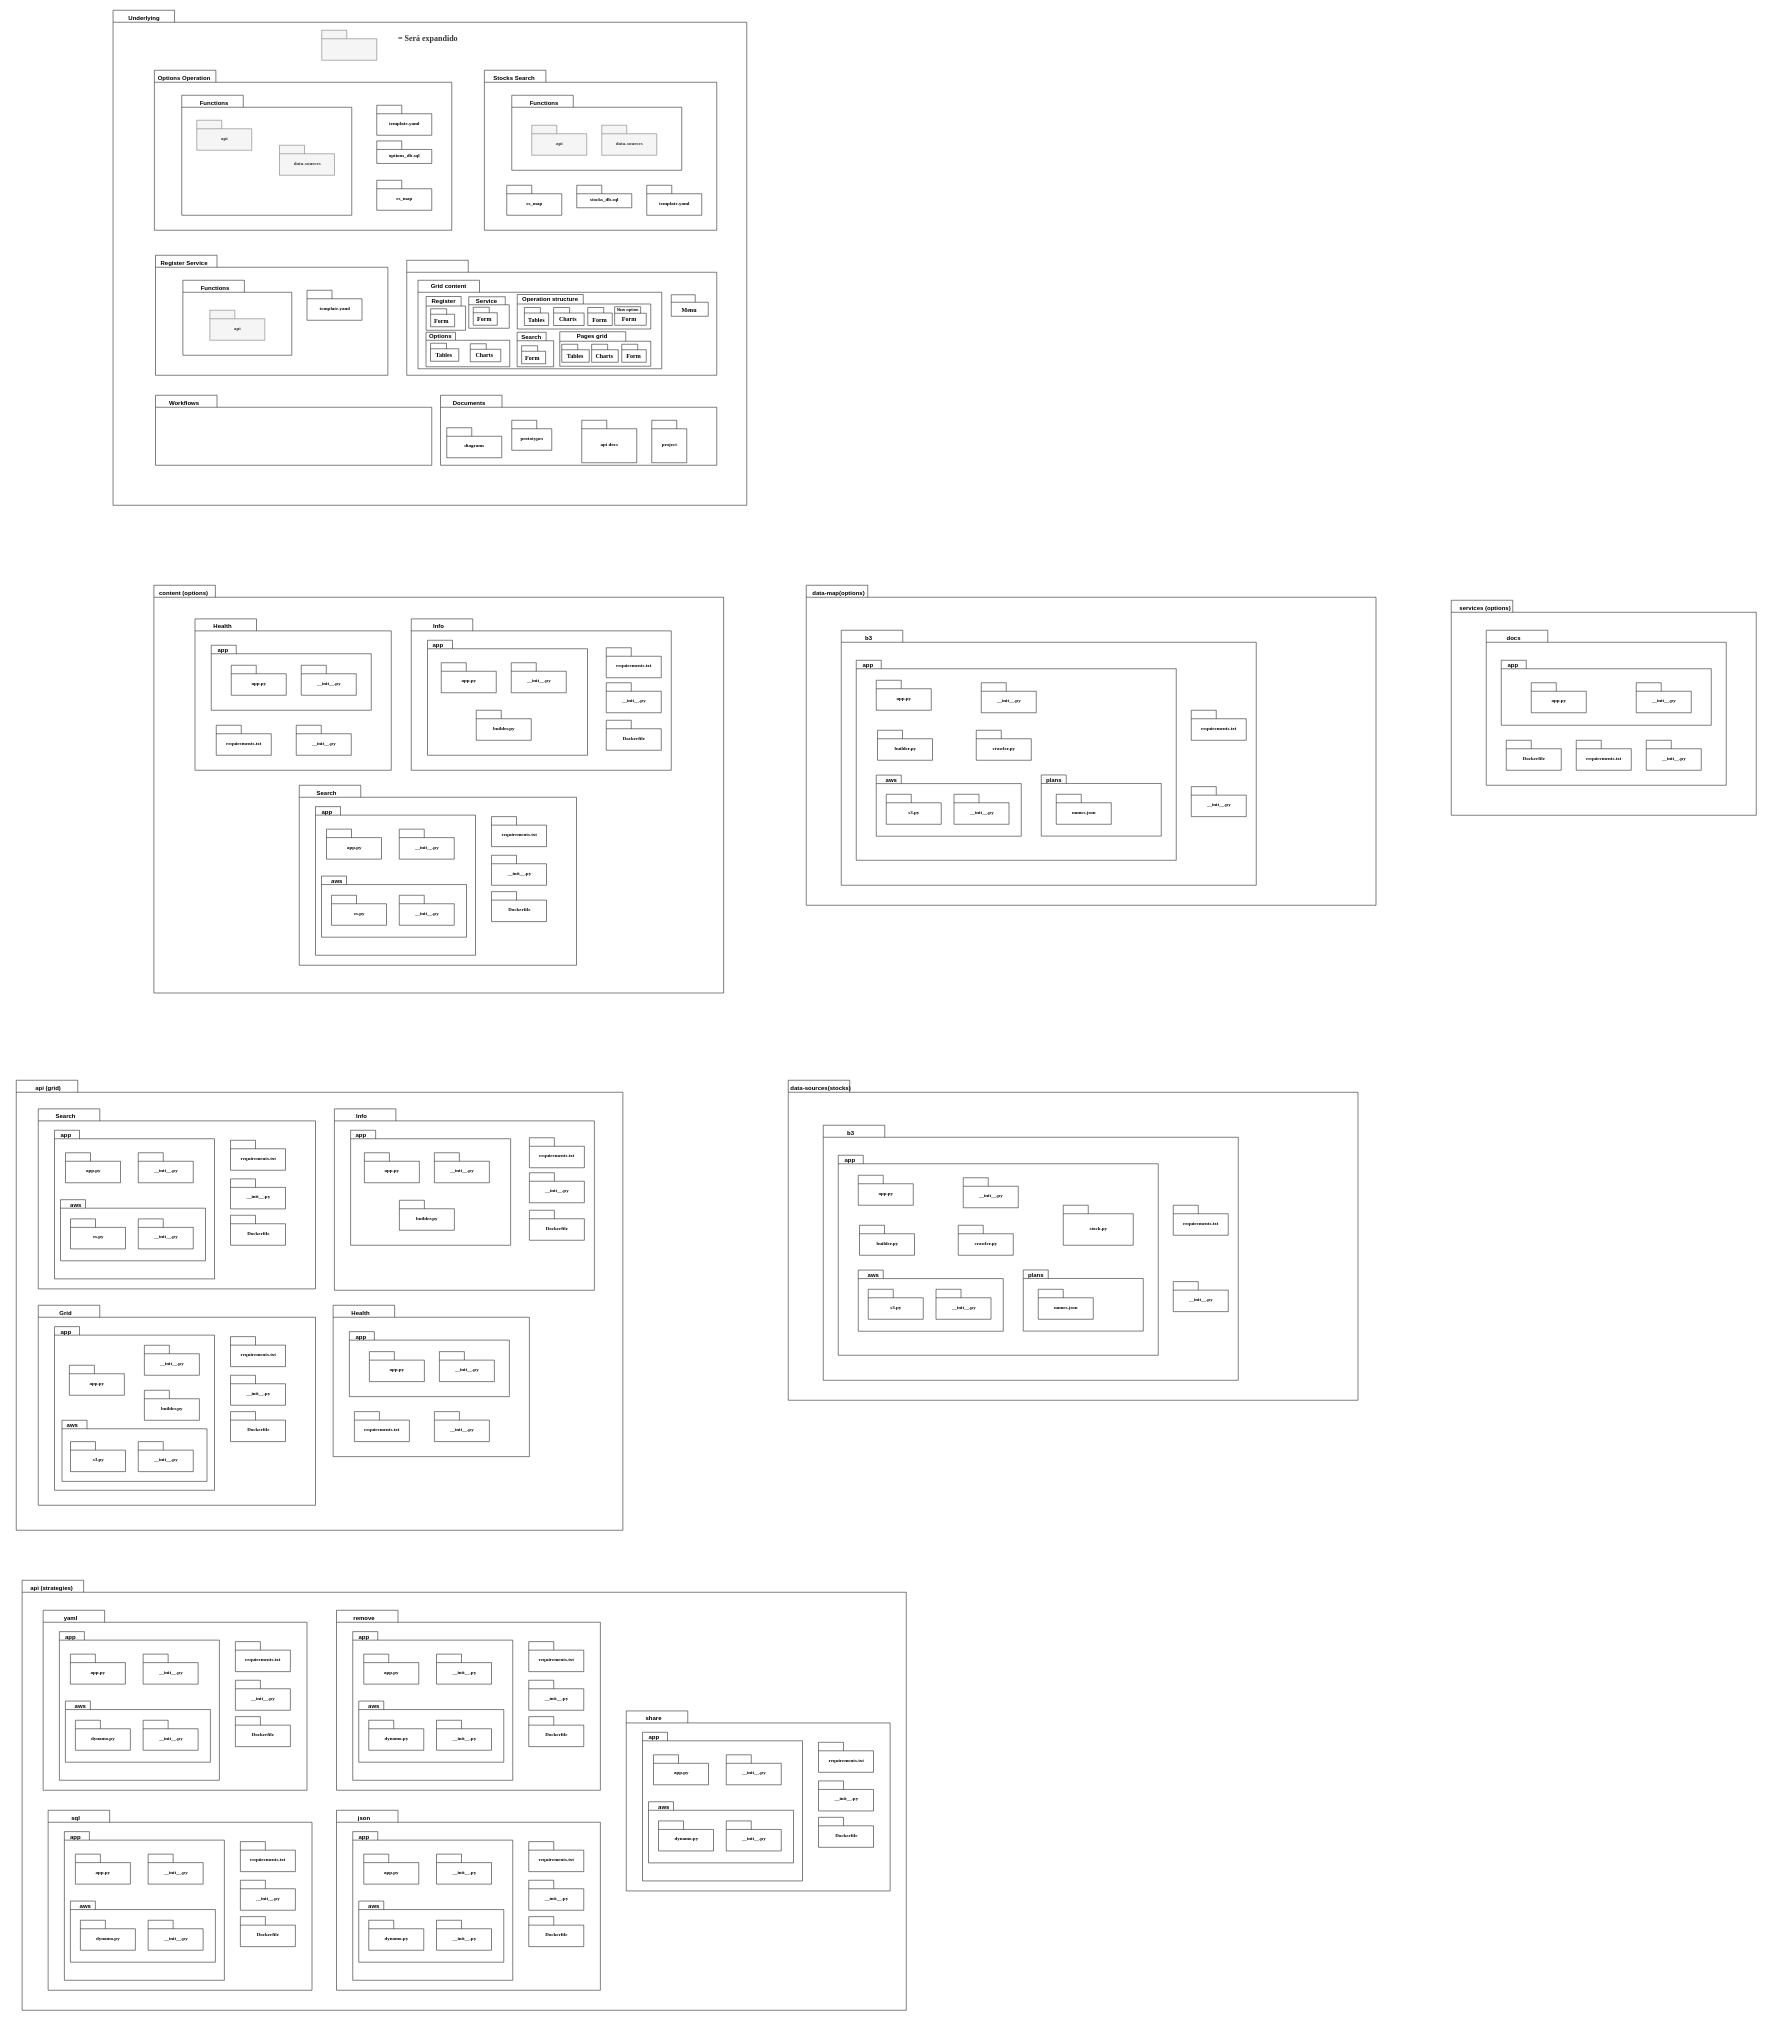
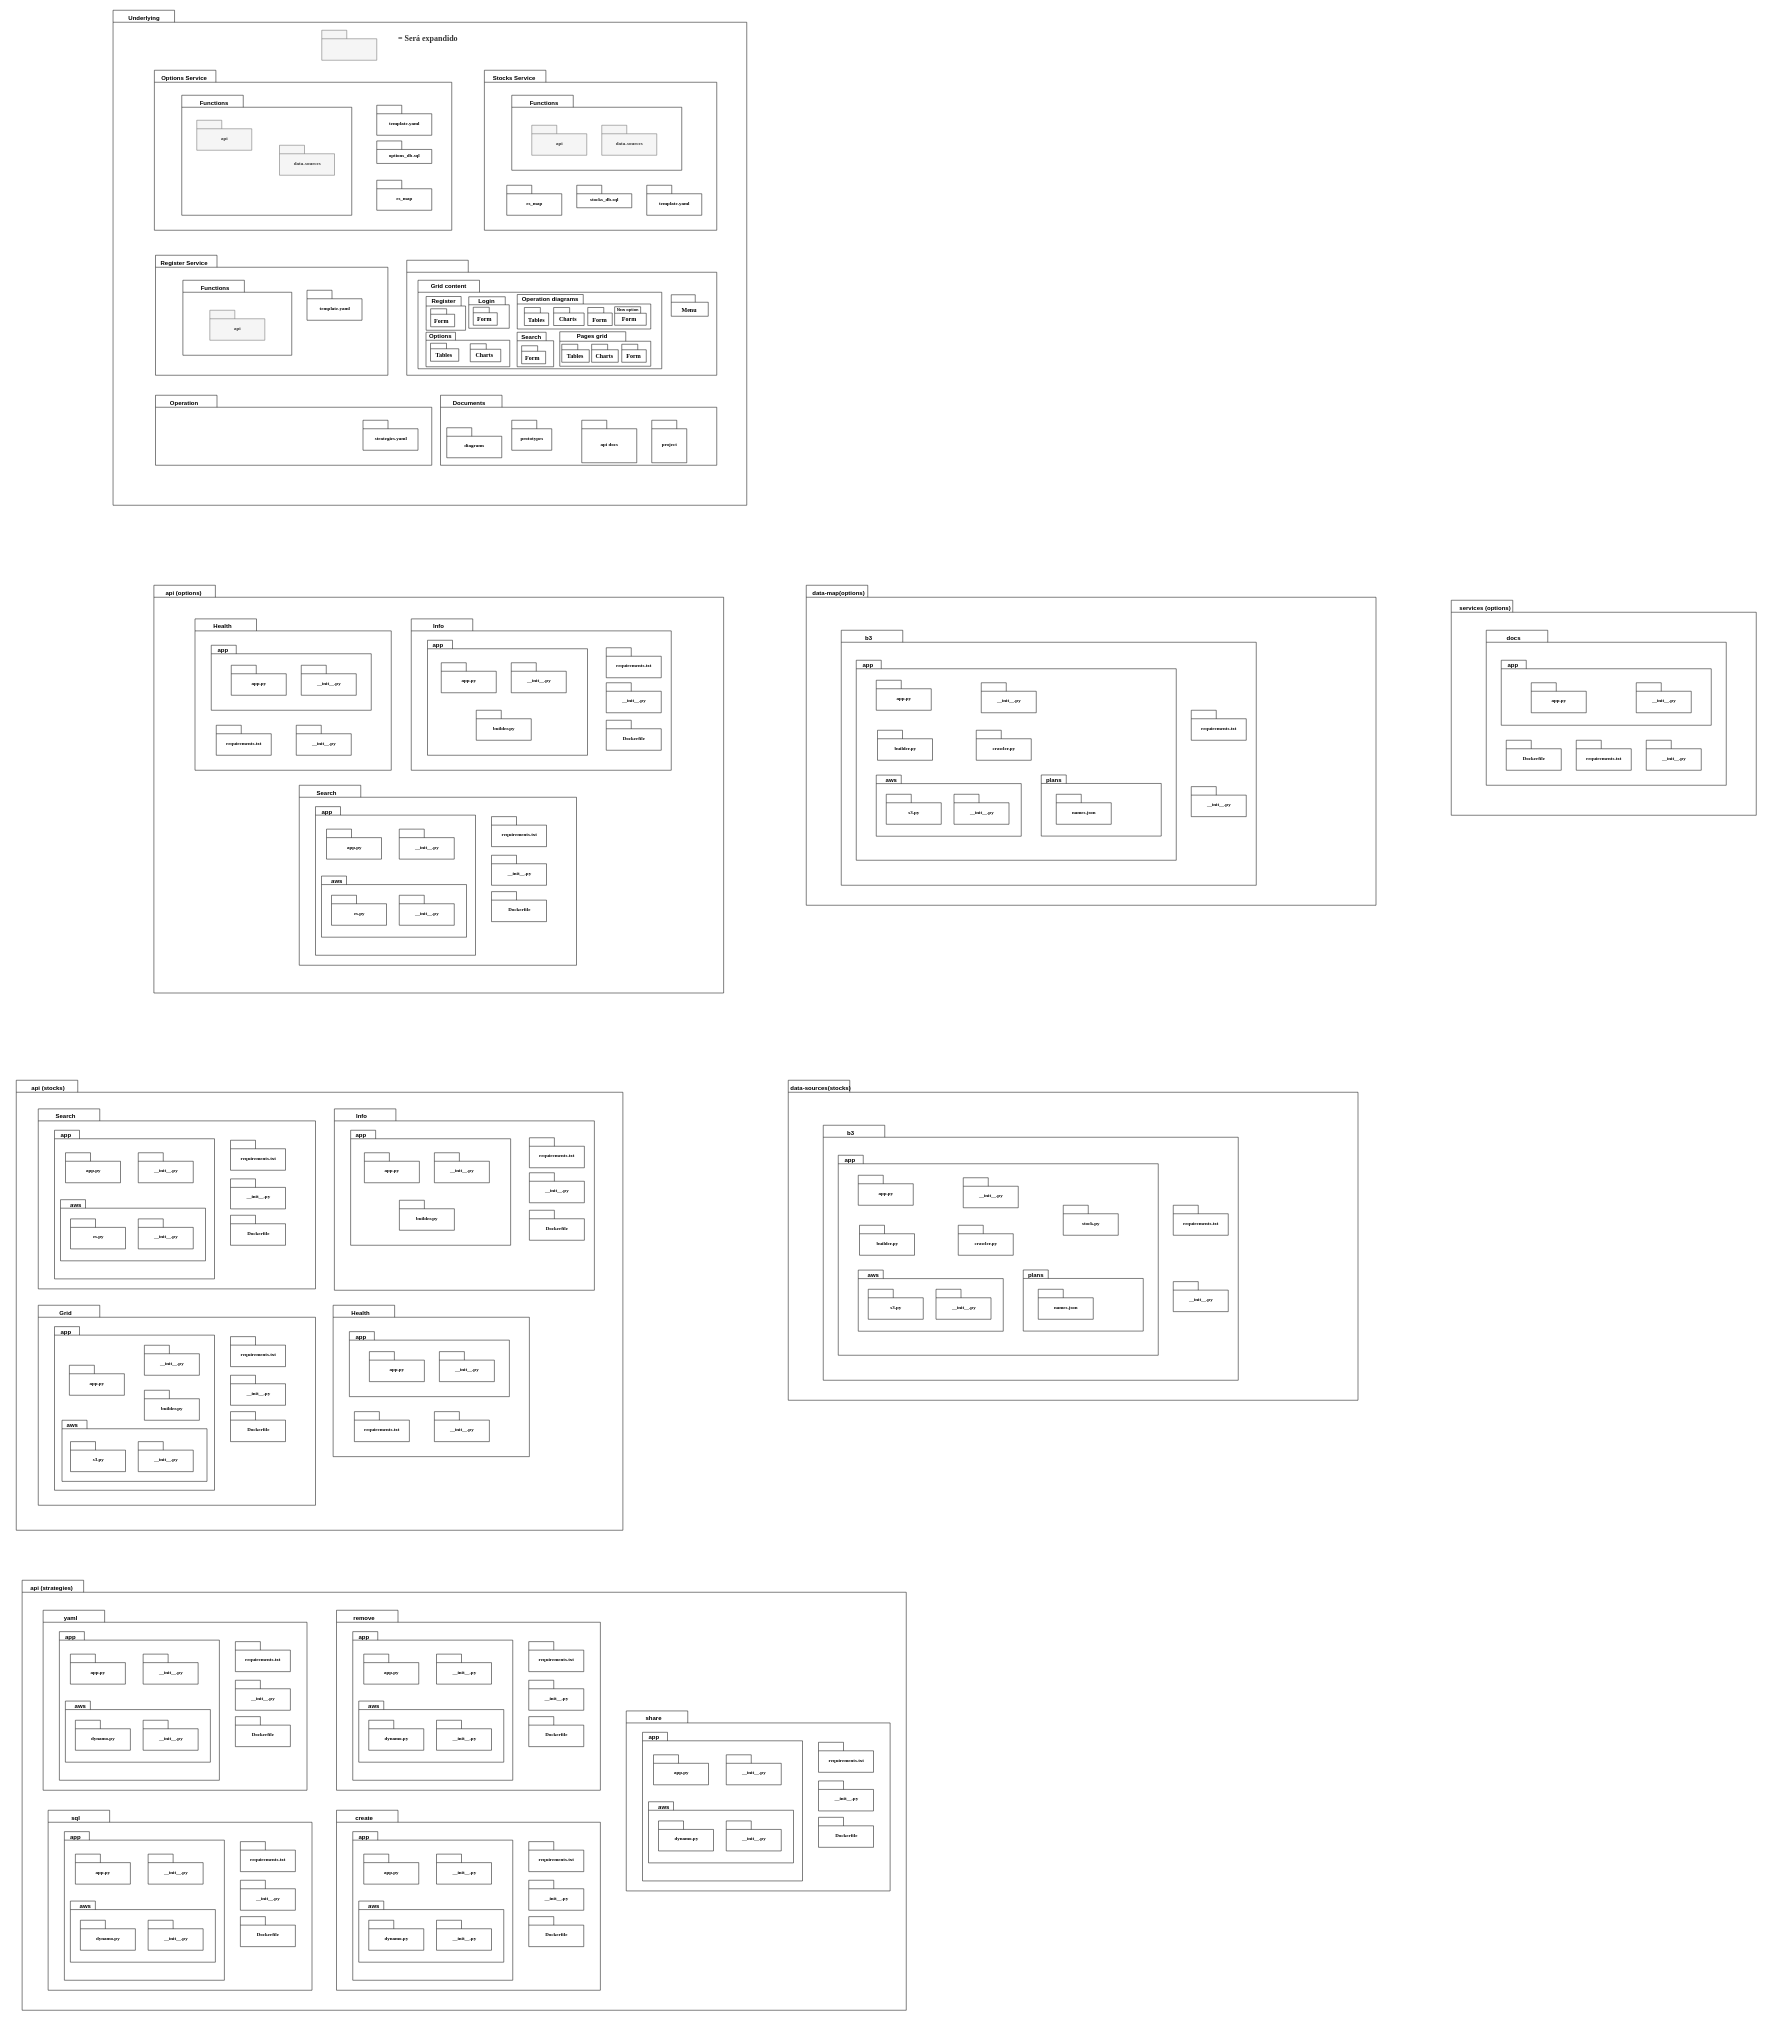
(184, 78) -> (184, 78)
(514, 78) -> (514, 78)
(550, 299) -> (550, 299)
(487, 301) -> (487, 301)
(184, 403) -> (184, 403)
none -> (391, 435)
(184, 593) -> (184, 593)
(48, 1088) -> (48, 1088)
(1098, 1225) -> (1091, 1220)
(364, 1818) -> (364, 1818)
